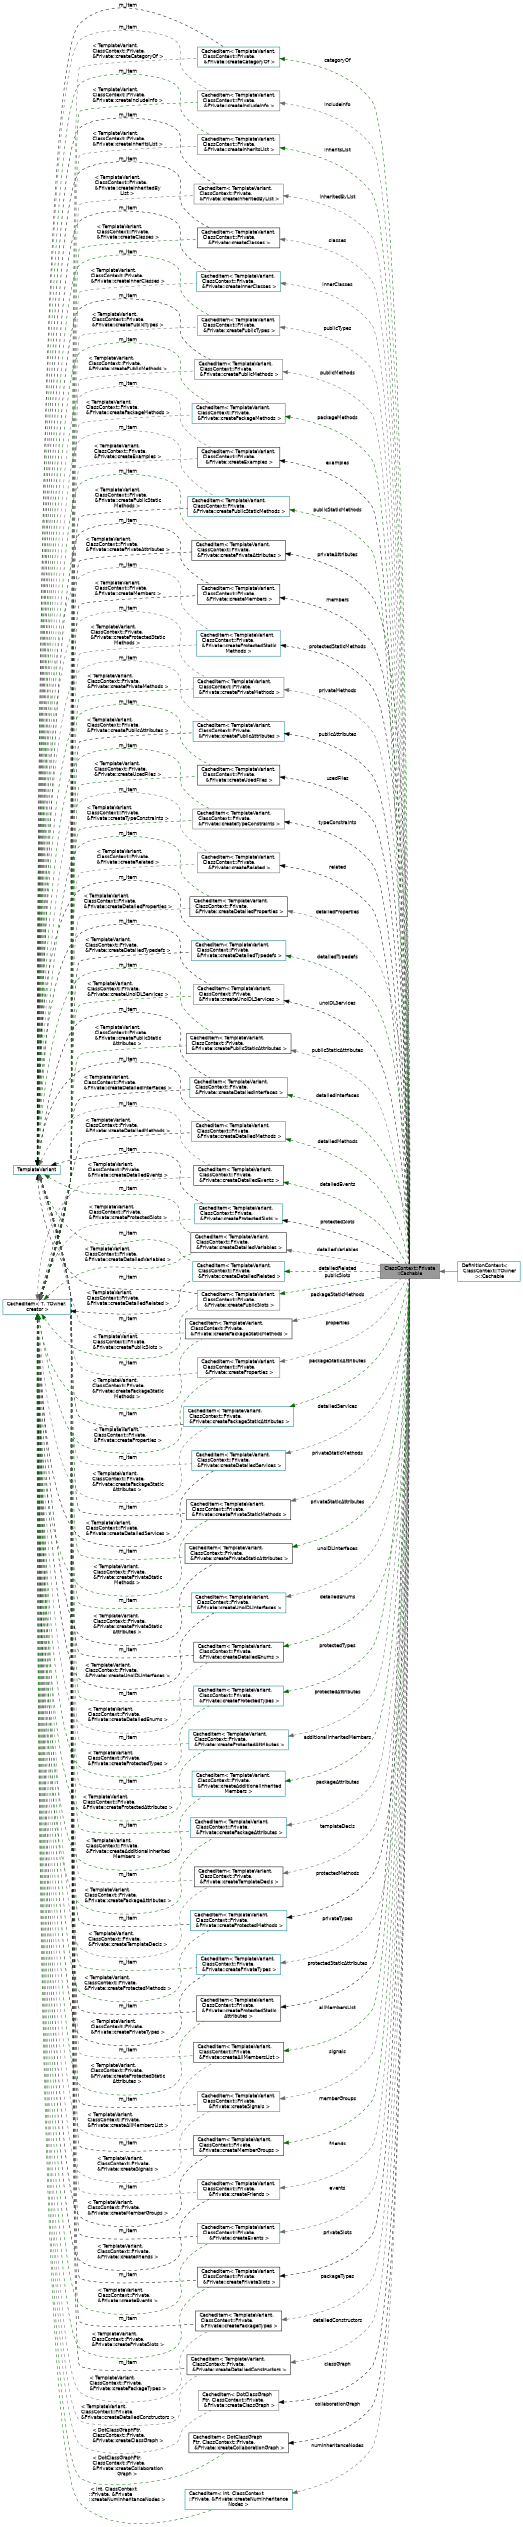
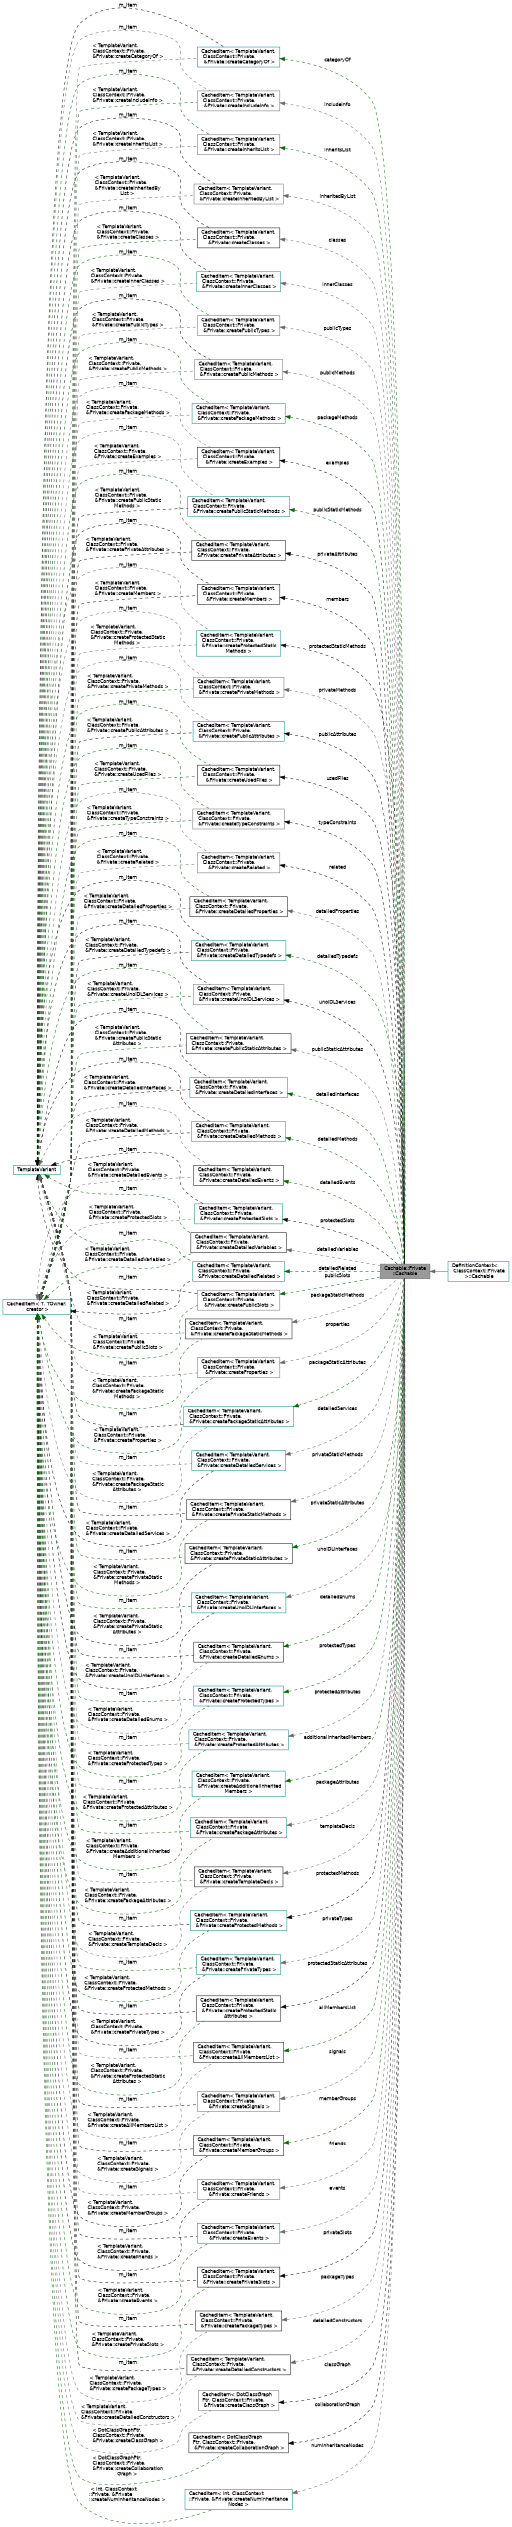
(410, 1271) -> (405, 1271)
(489, 1271) -> (478, 1271)
